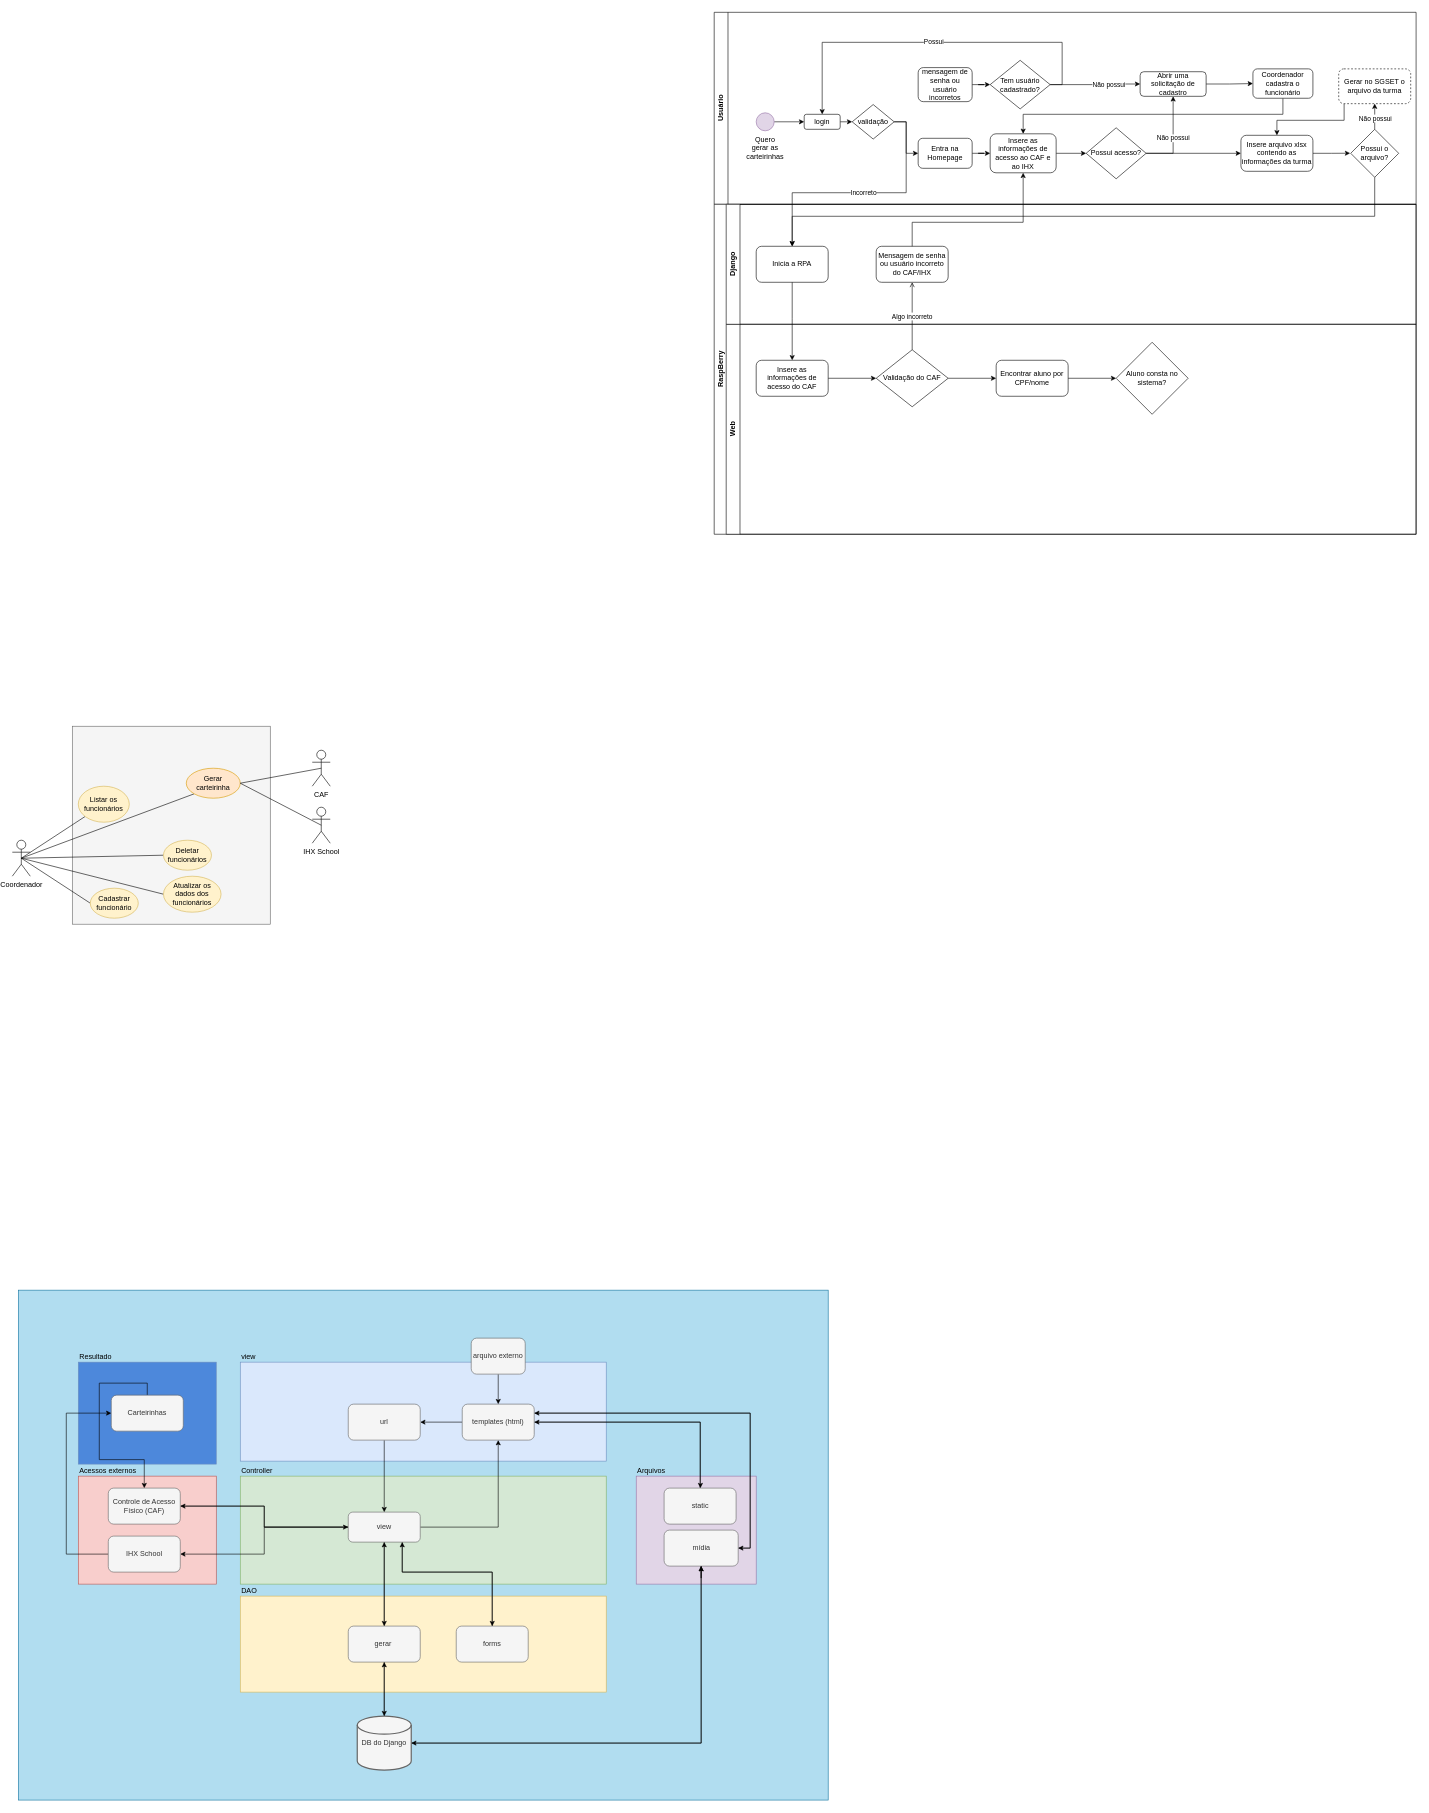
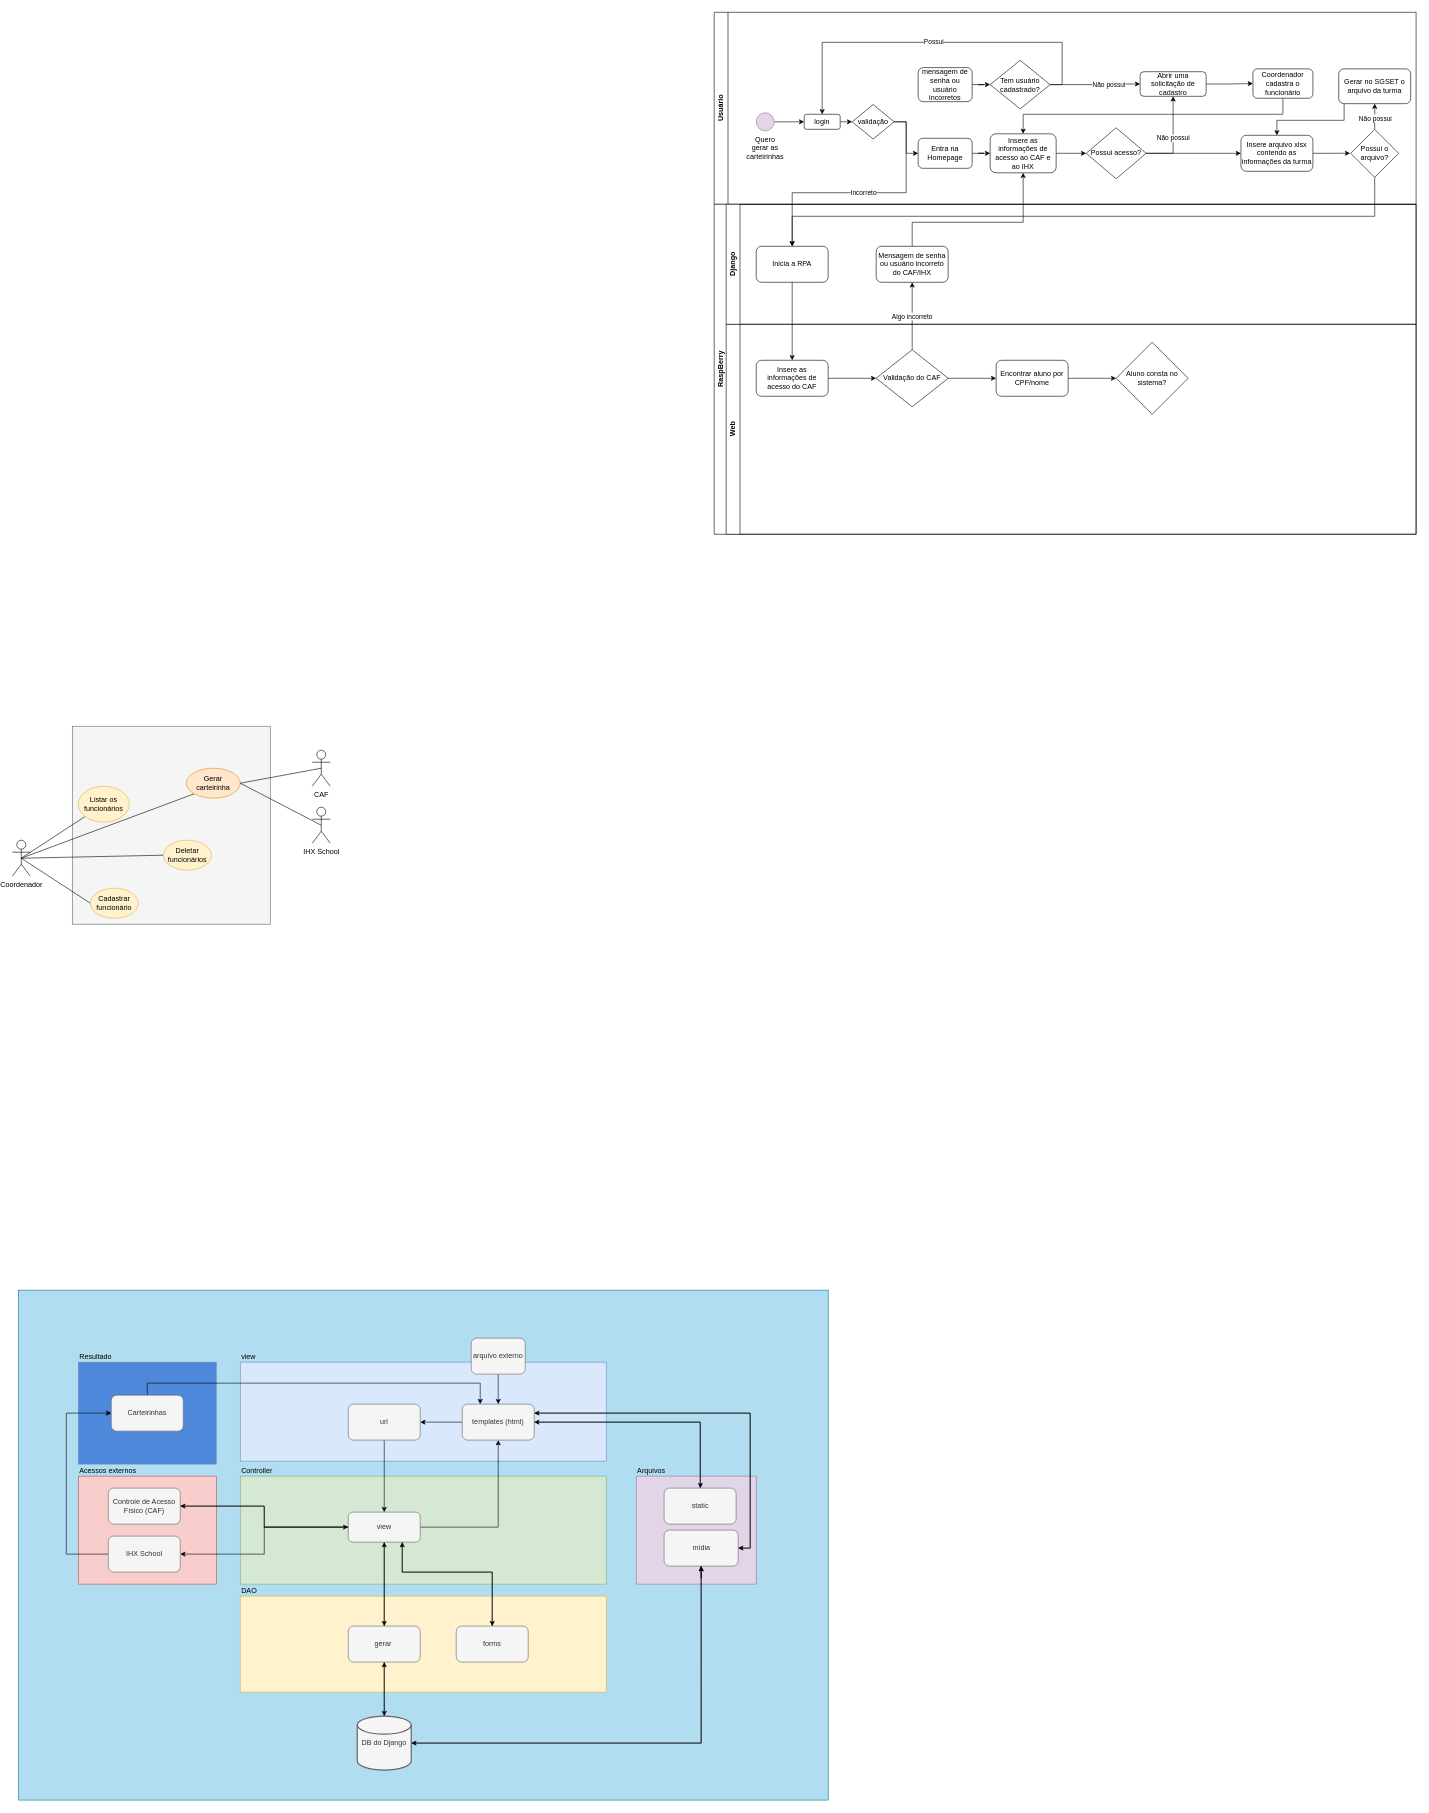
(1375, 86) -> (1375, 86)
(912, 286) -> (912, 287)
(95, 877) -> none
(192, 894) -> none
(144, 1482) -> (480, 1398)
